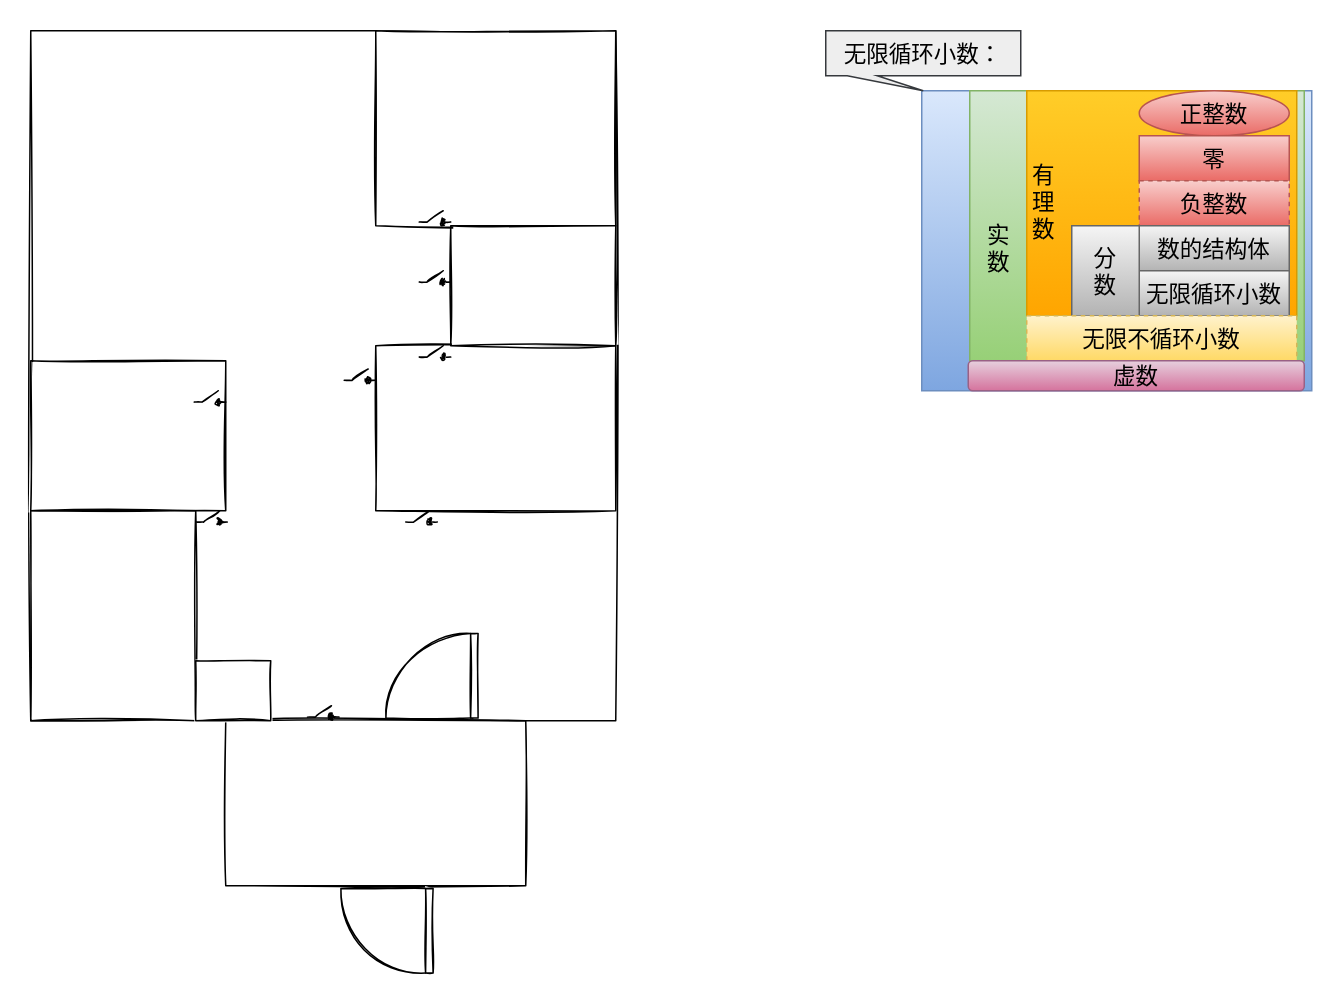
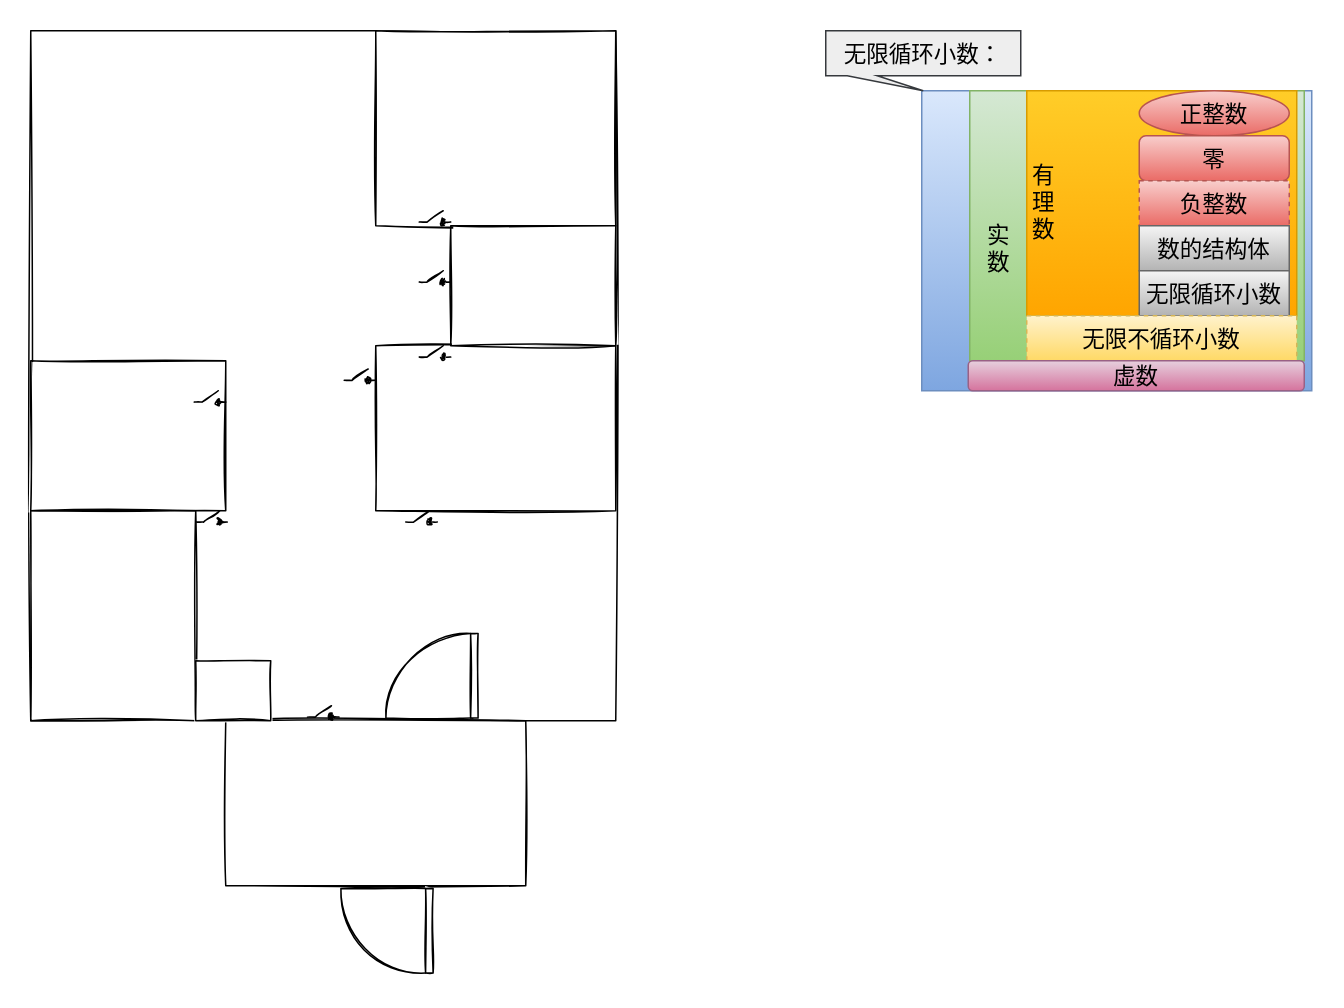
(1214, 158) -> (1214, 158)
(1106, 271) -> none
